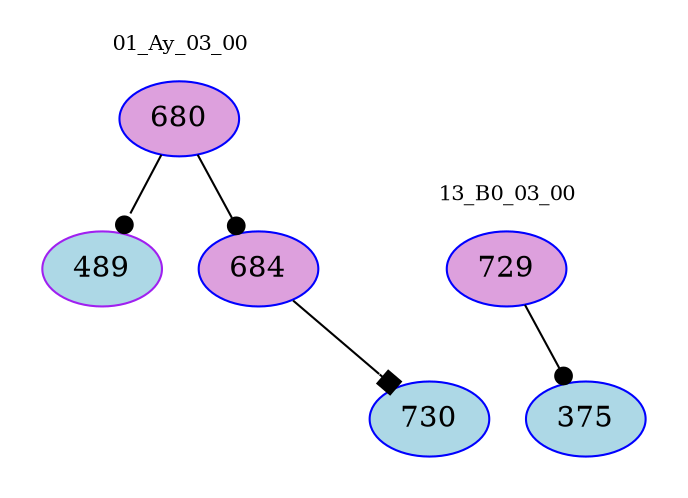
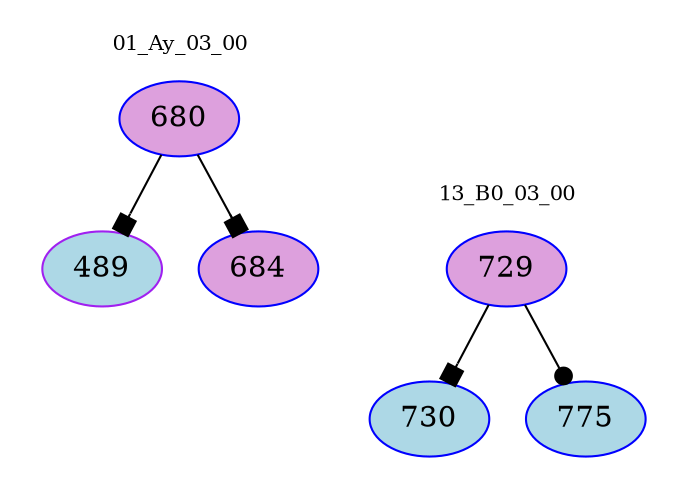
(146, 184) -> (146, 184)
(215, 186) -> (215, 186)
(336, 337) -> (473, 334)
(586, 419) -> (586, 419)
